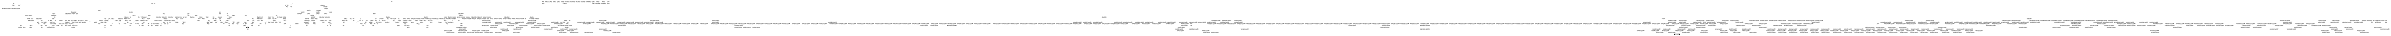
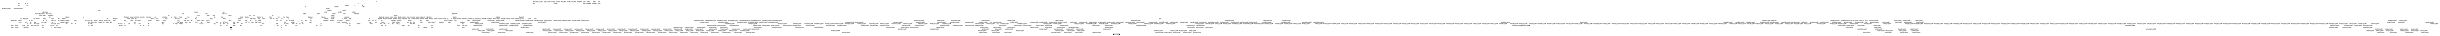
none -> (465, 19)
